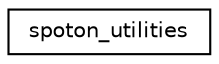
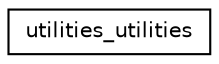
(109, 32) -> (109, 32)
